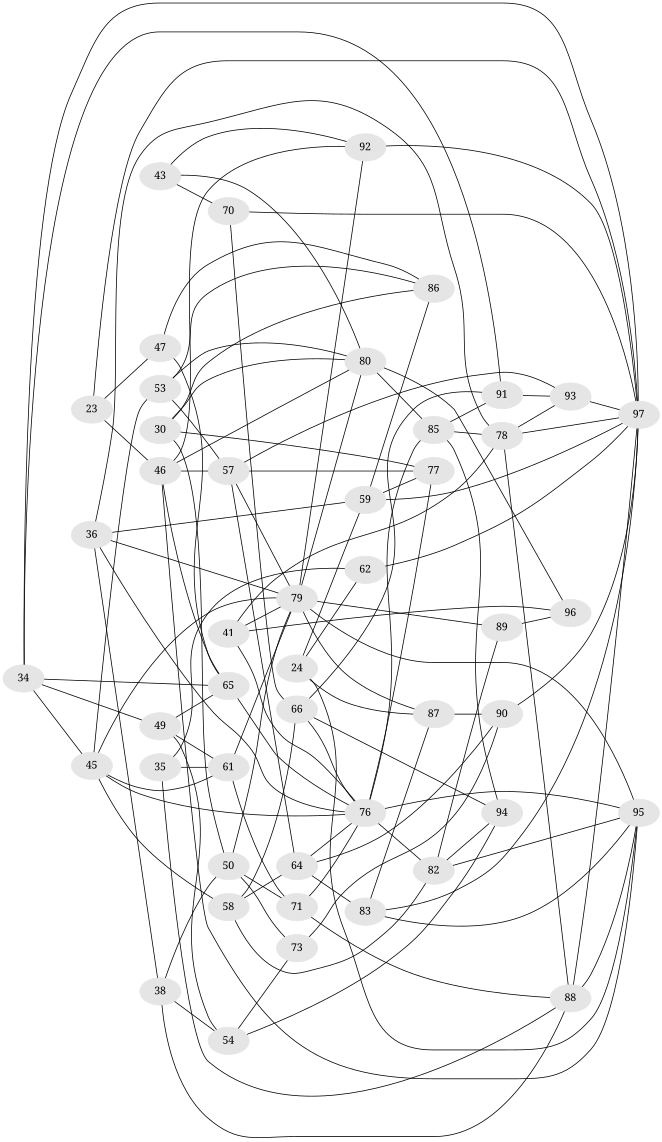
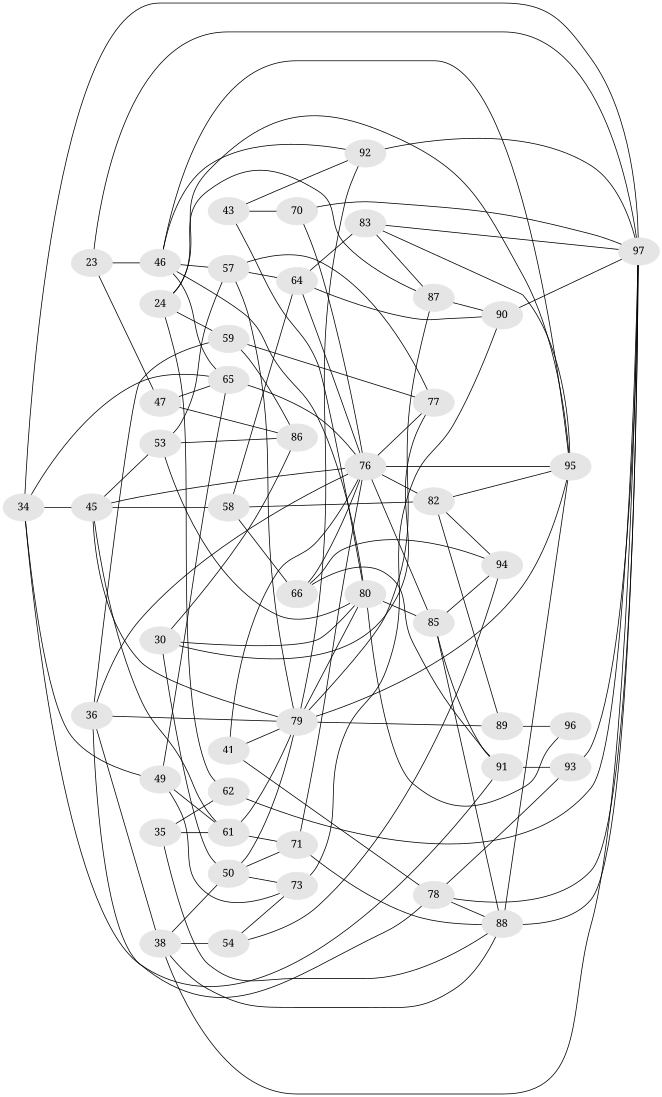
(387, 397) -> none
(462, 433) -> (468, 773)
(250, 452) -> (338, 337)
(502, 477) -> (595, 903)
(422, 611) -> none
(194, 898) -> (195, 880)
